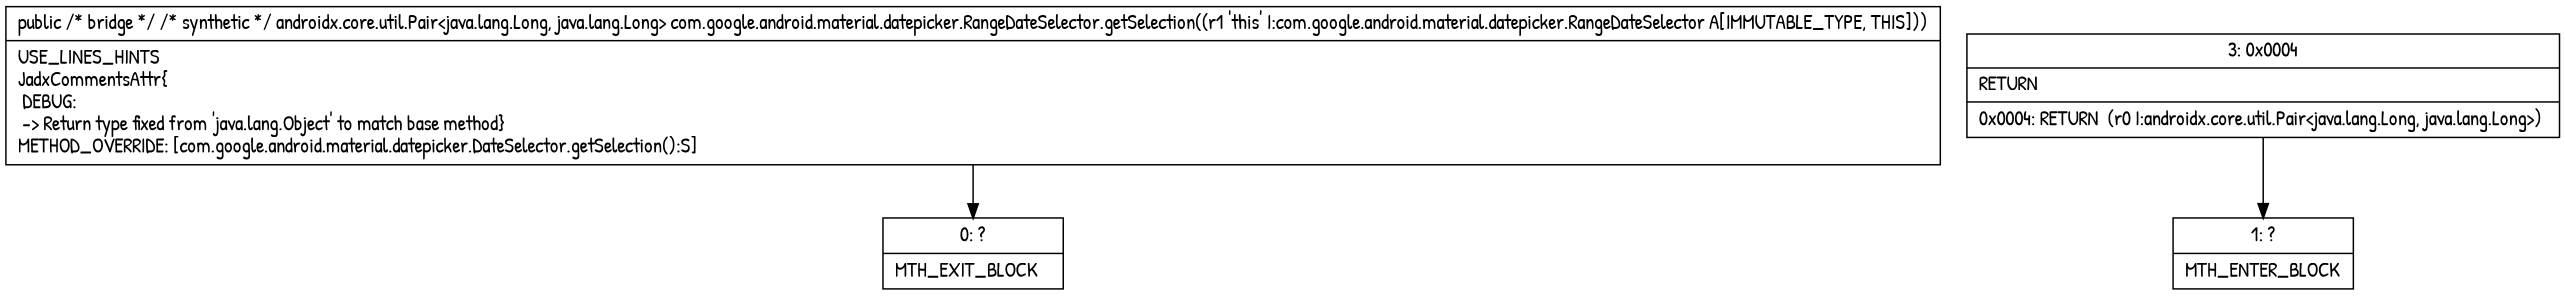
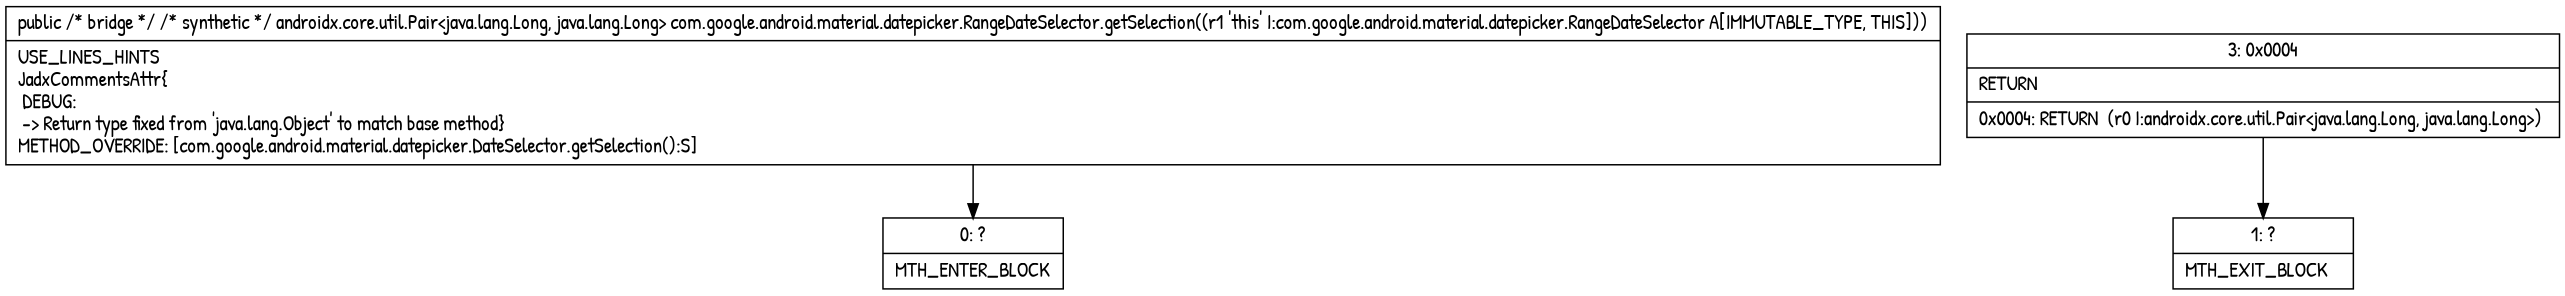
(966, 270) -> (973, 270)
(2263, 270) -> (2257, 270)
